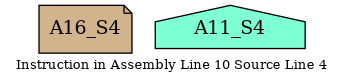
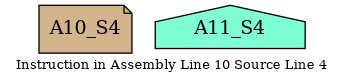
(85, 29) -> (85, 29)
